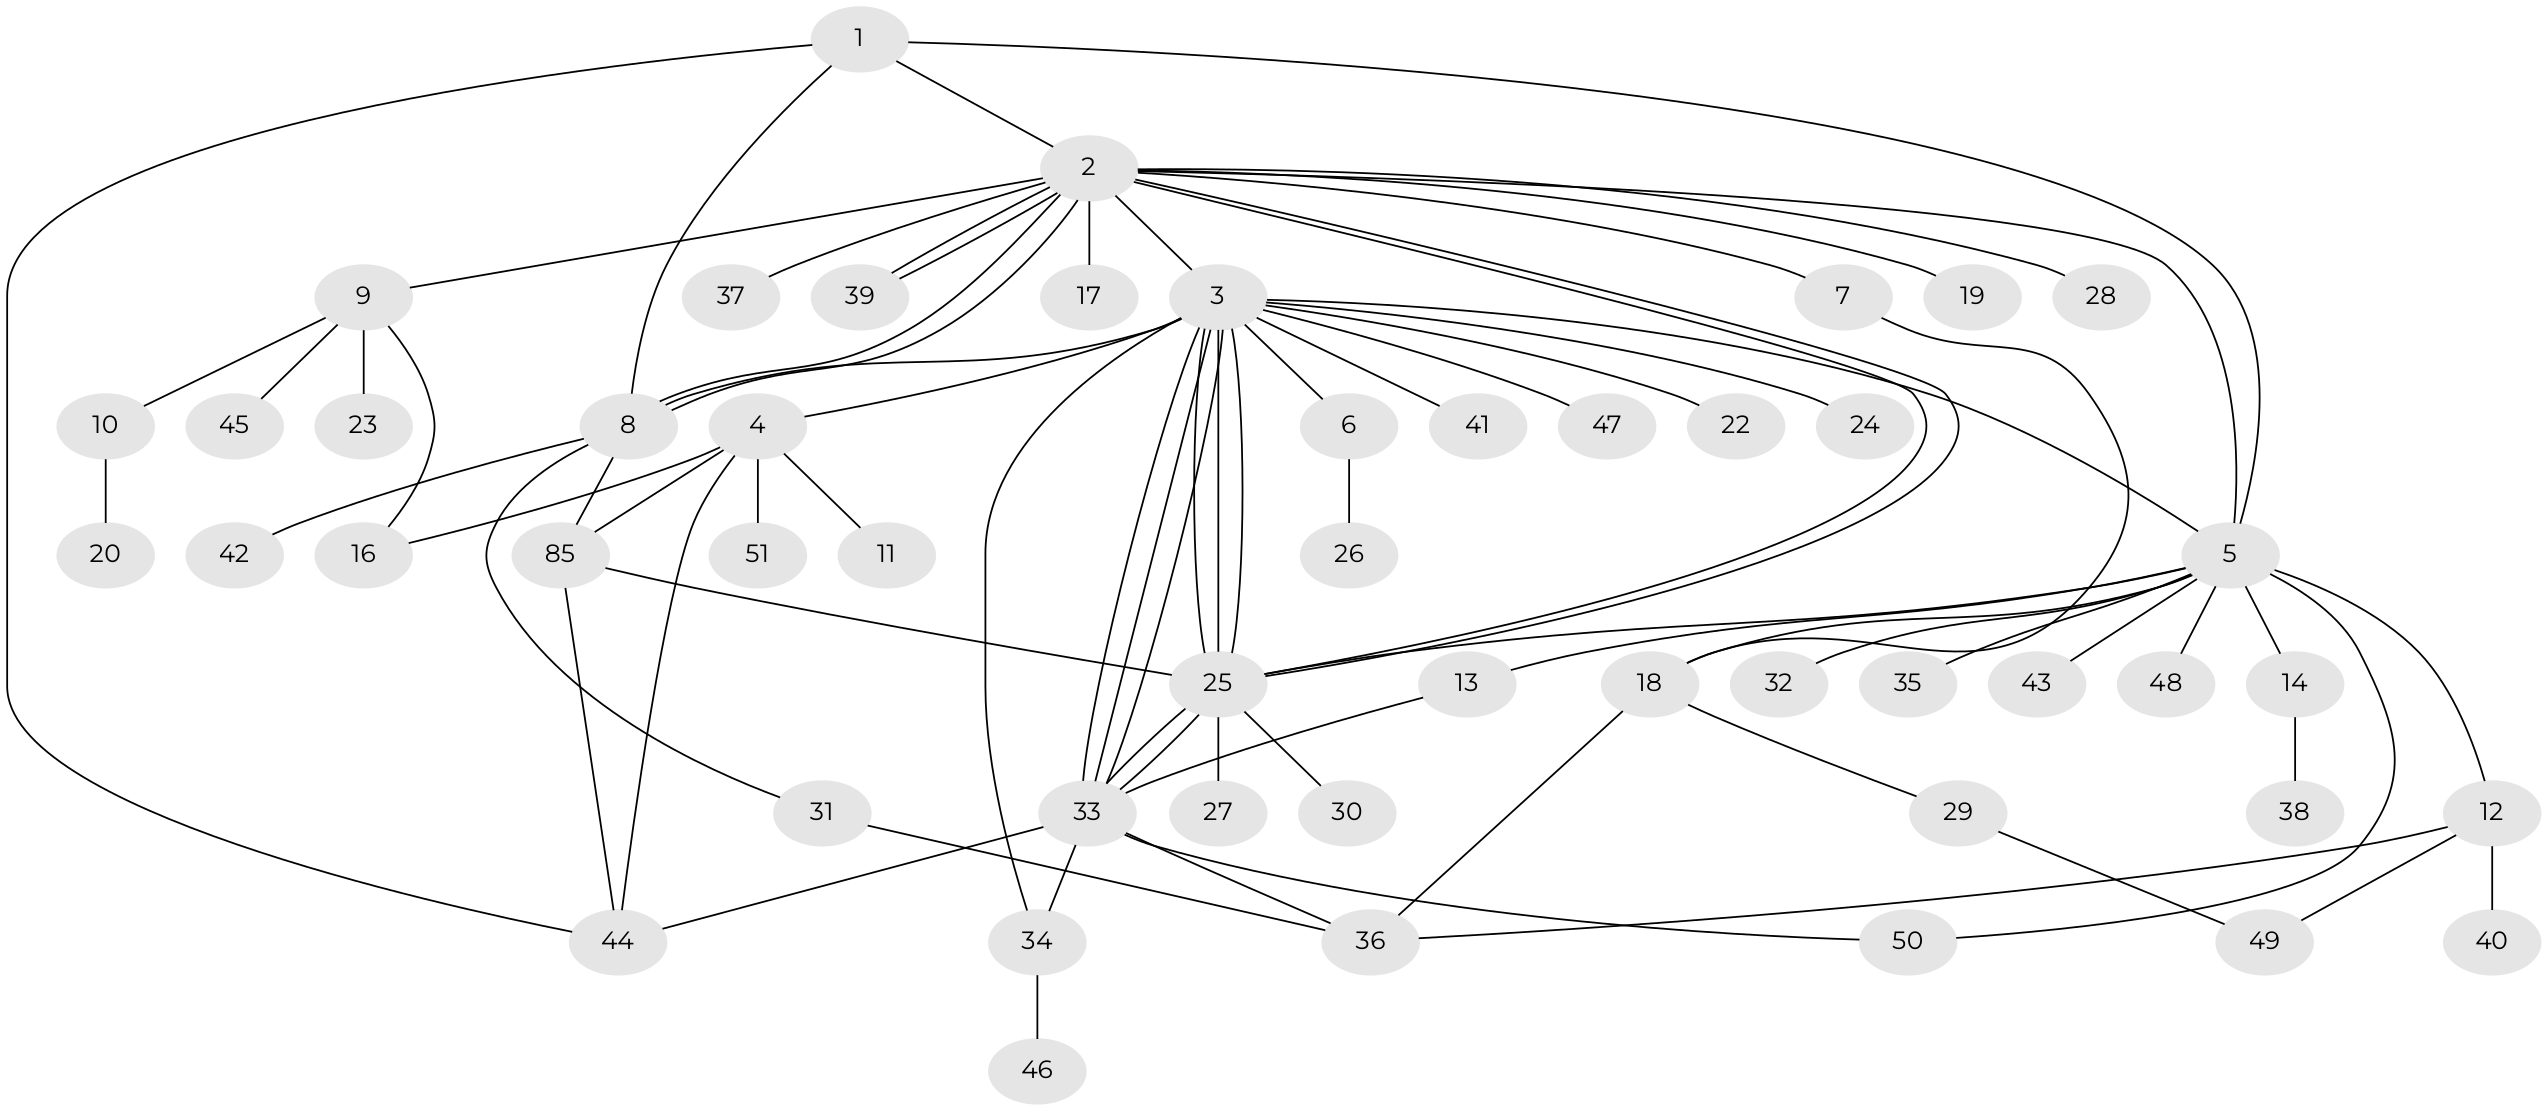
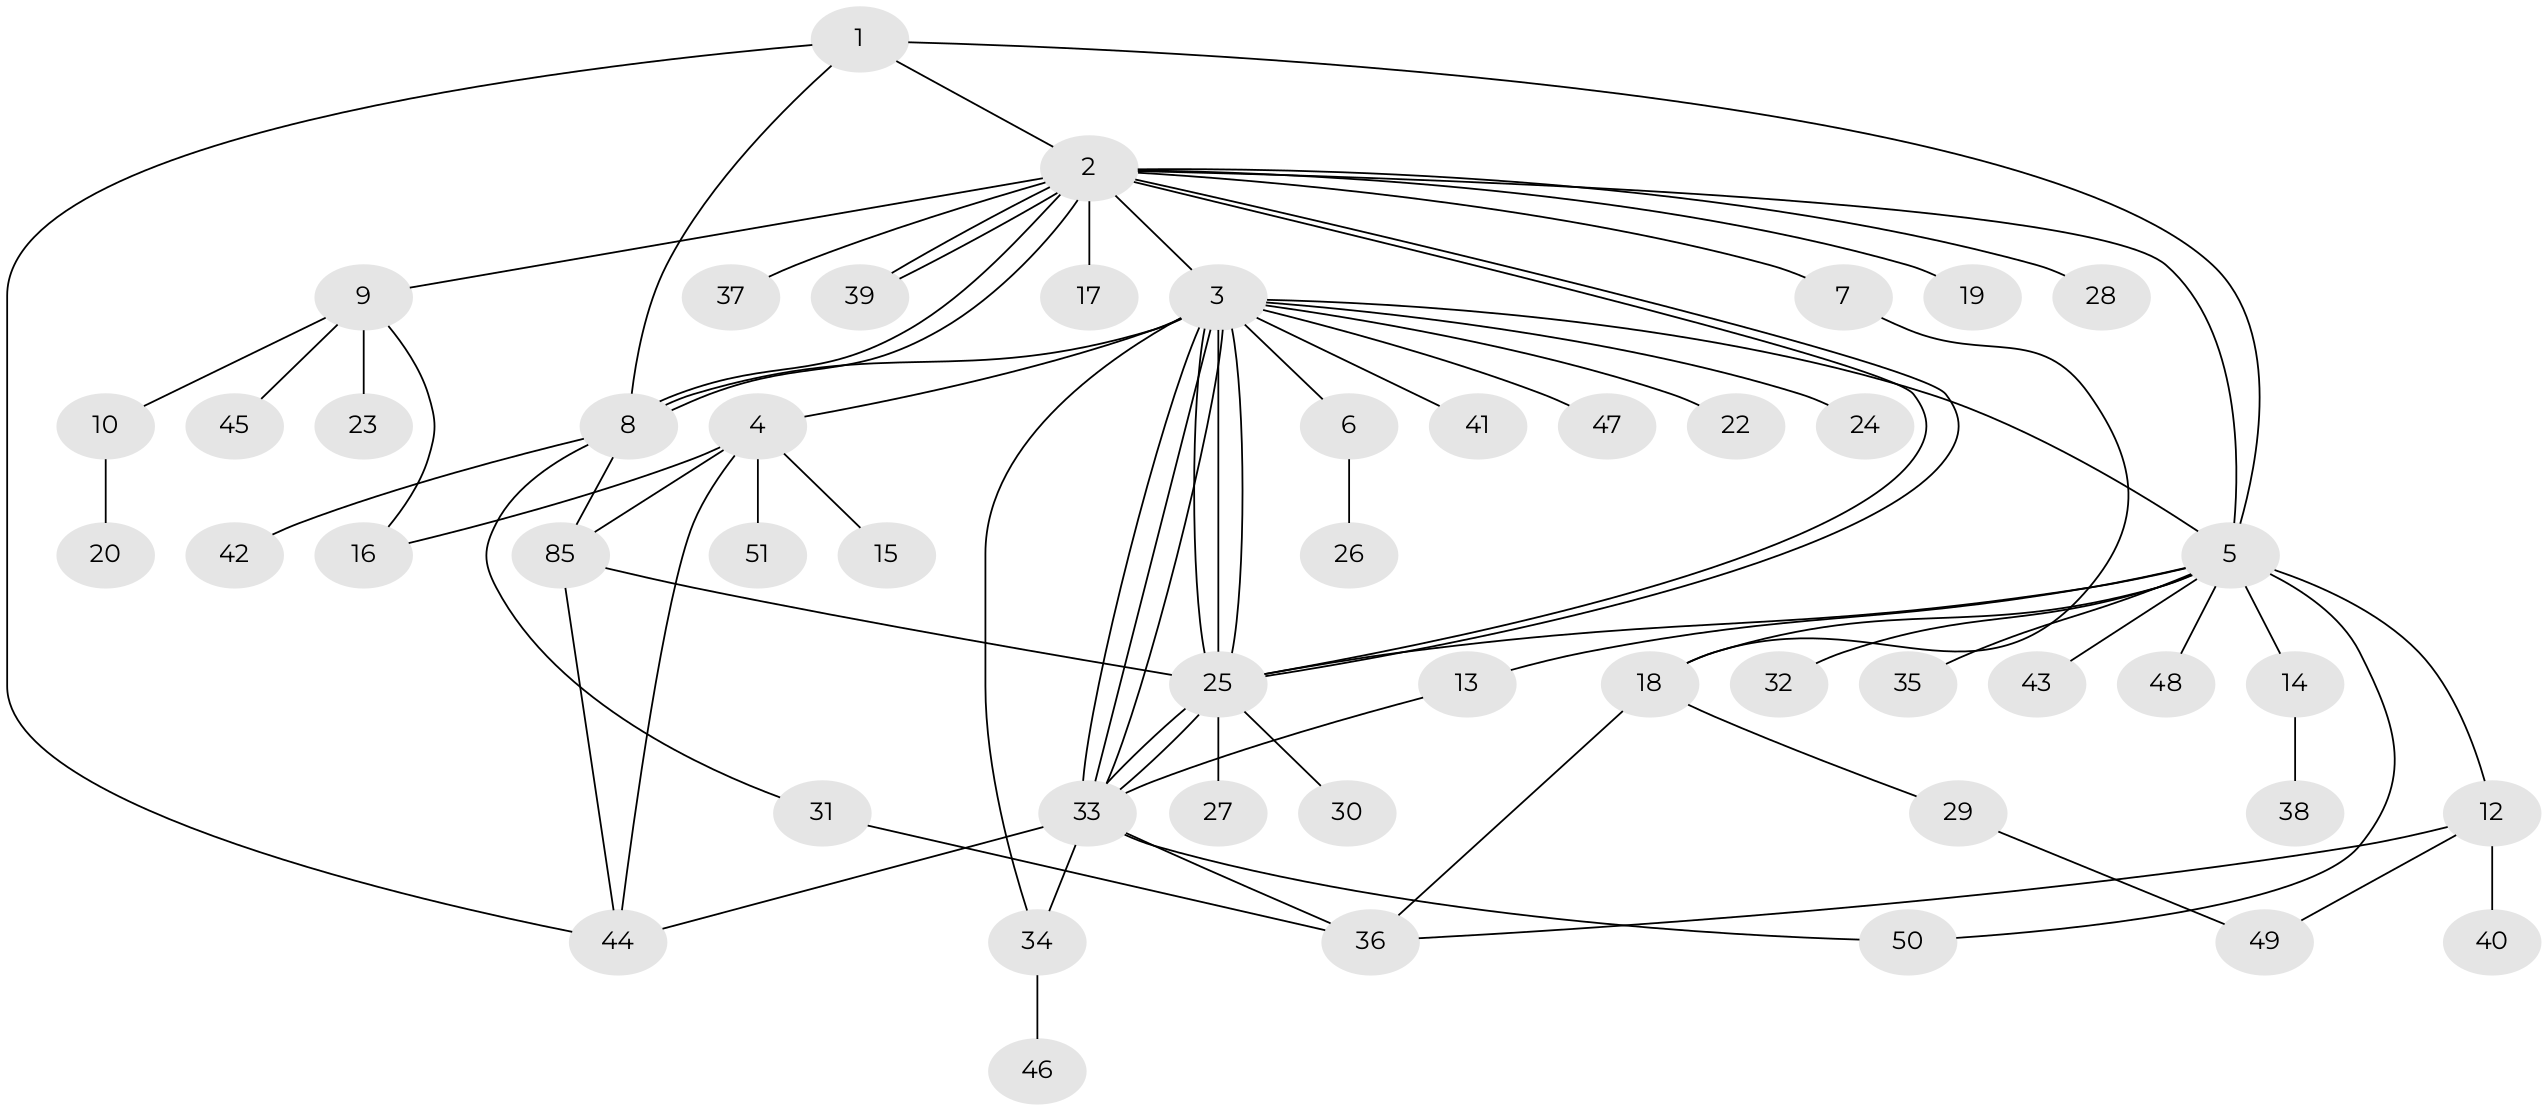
(887, 555) -> (887, 555)
